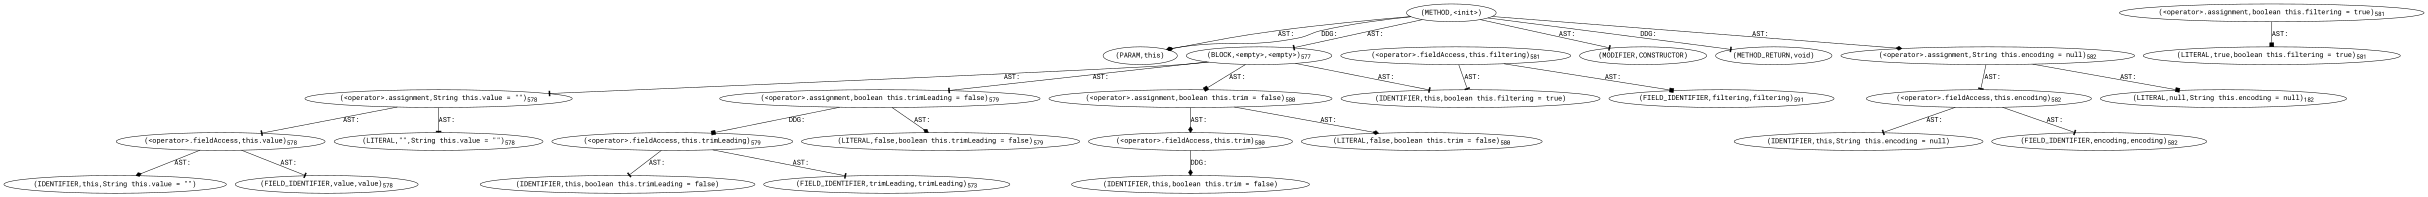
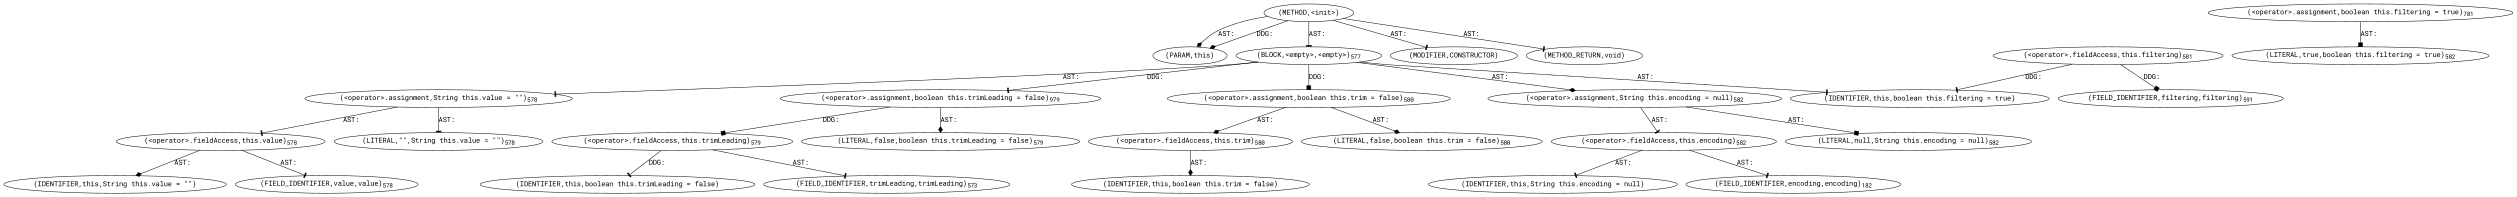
(2380, 12) -> (2468, 12)
(1694, 32) -> (1463, 76)
(1651, 34) -> (1473, 34)
(2362, 55) -> (2450, 55)
(1103, 77) -> (1157, 77)
(1239, 77) -> (1319, 77)
(1474, 77) -> (2036, 77)
(1615, 77) -> (2154, 77)
(994, 98) -> (1055, 98)
(2309, 98) -> (1994, 141)
(2173, 141) -> (1867, 184)
(659, 163) -> (659, 163)
(1201, 163) -> (1201, 163)
